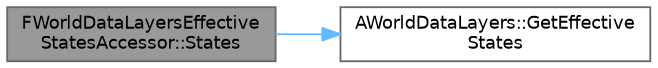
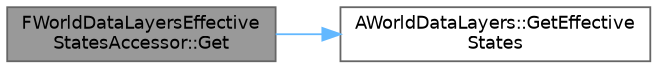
(141, 34) -> (141, 34)
